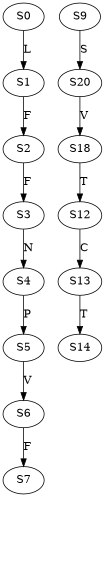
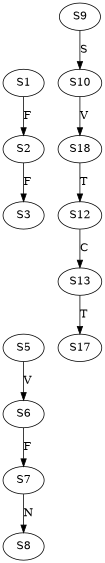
(24, 17) -> none
(80, 83) -> (80, 83)
(24, 282) -> none
(80, 348) -> (80, 348)
none -> (24, 546)
